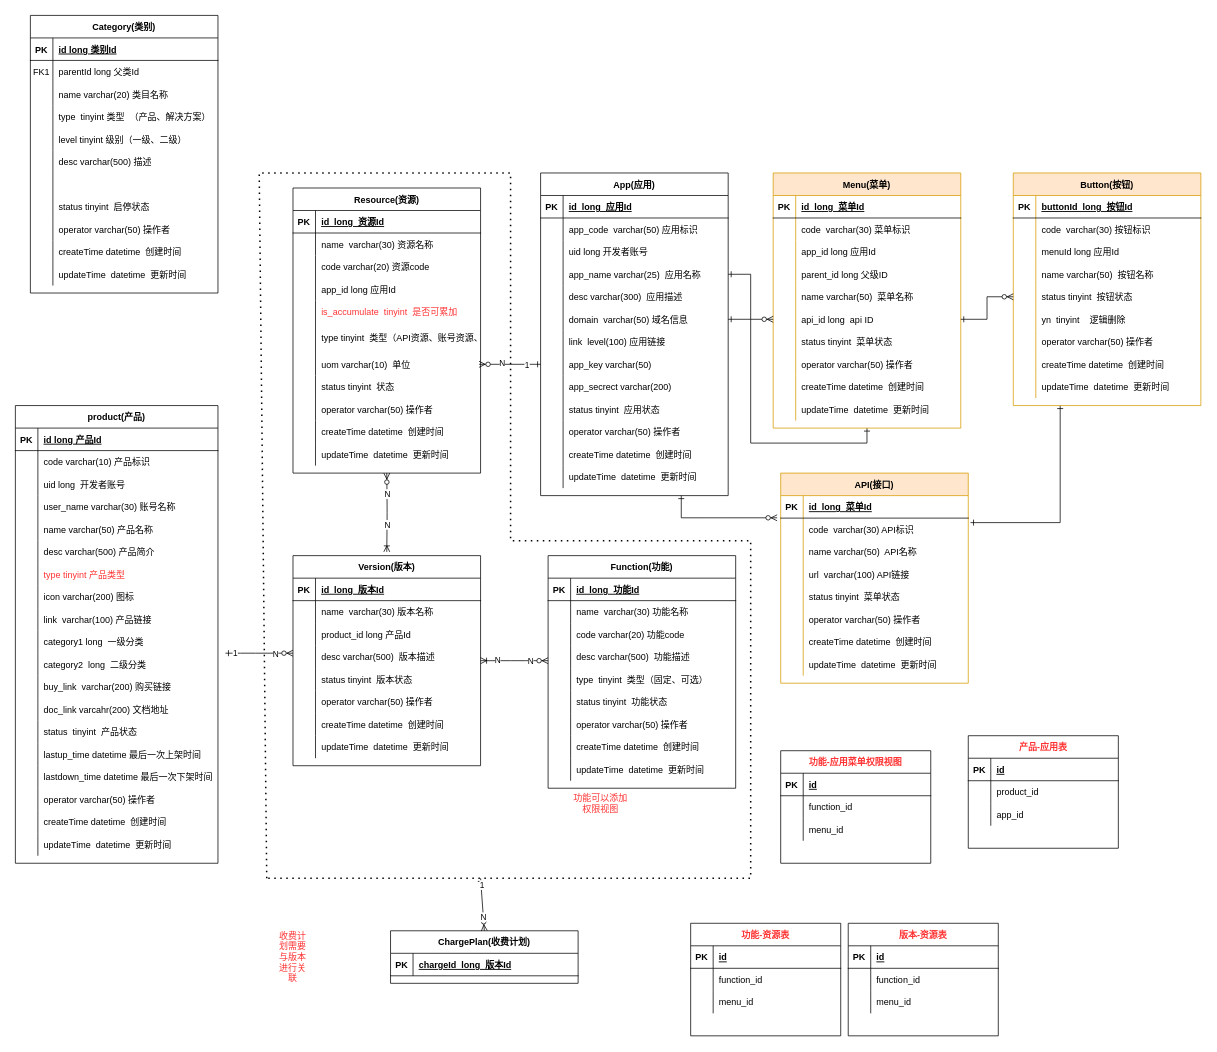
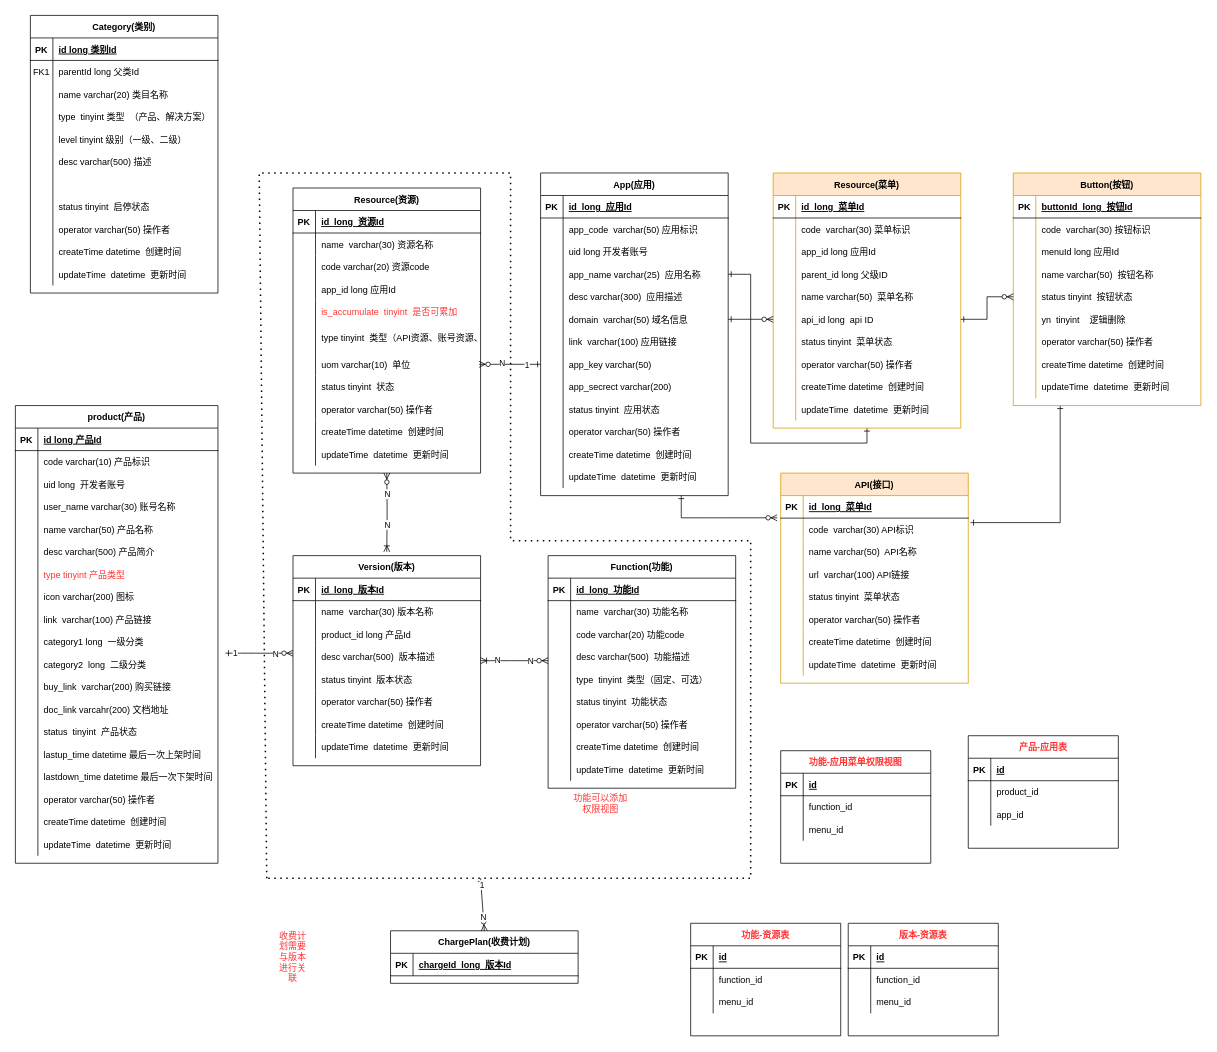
(866, 185) -> (866, 185)
(622, 342) -> (630, 342)
